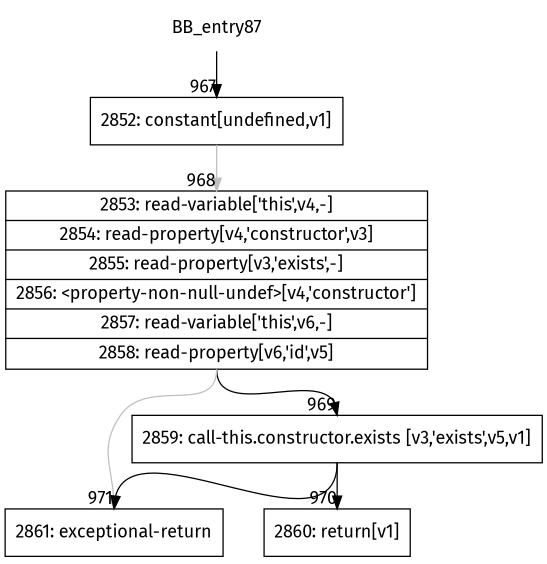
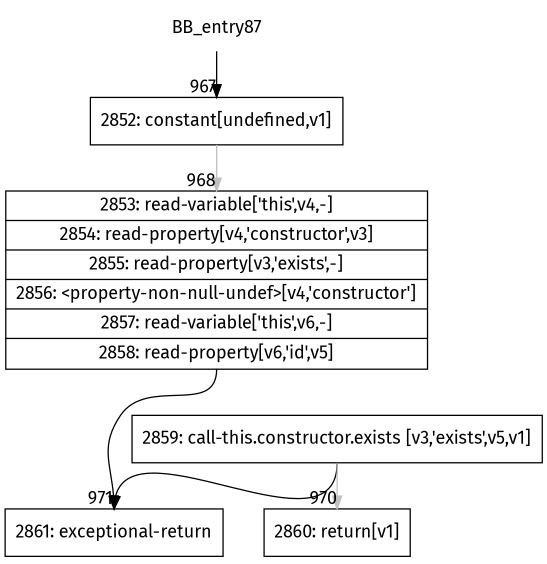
(271, 393) -> none
(132, 404) -> (132, 404)
(337, 488) -> (337, 488)
